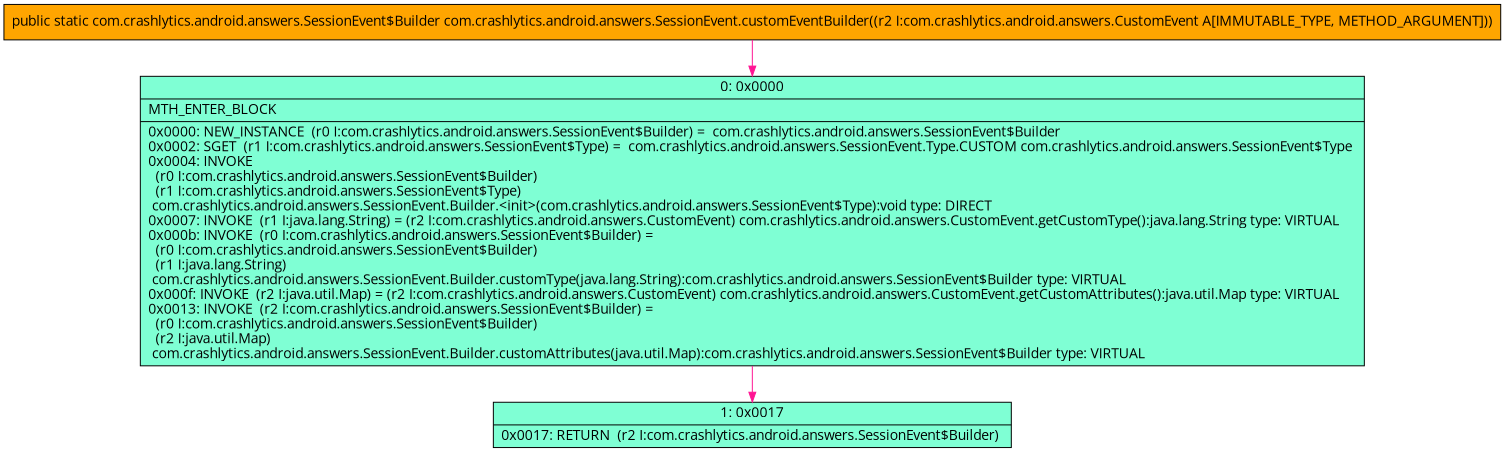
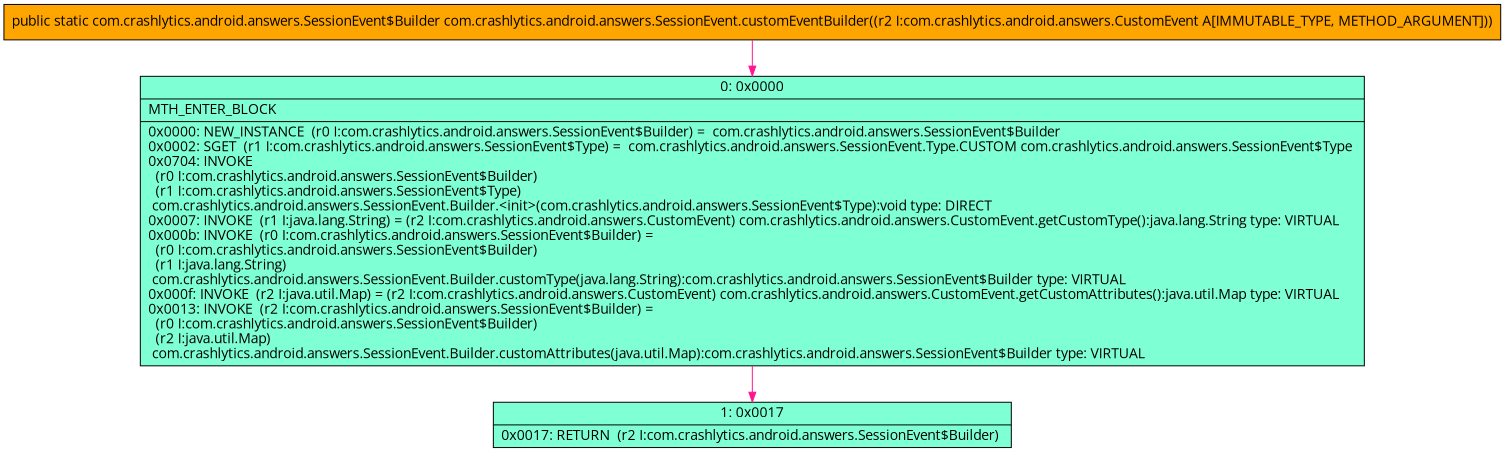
(204, 162) -> (204, 162)
